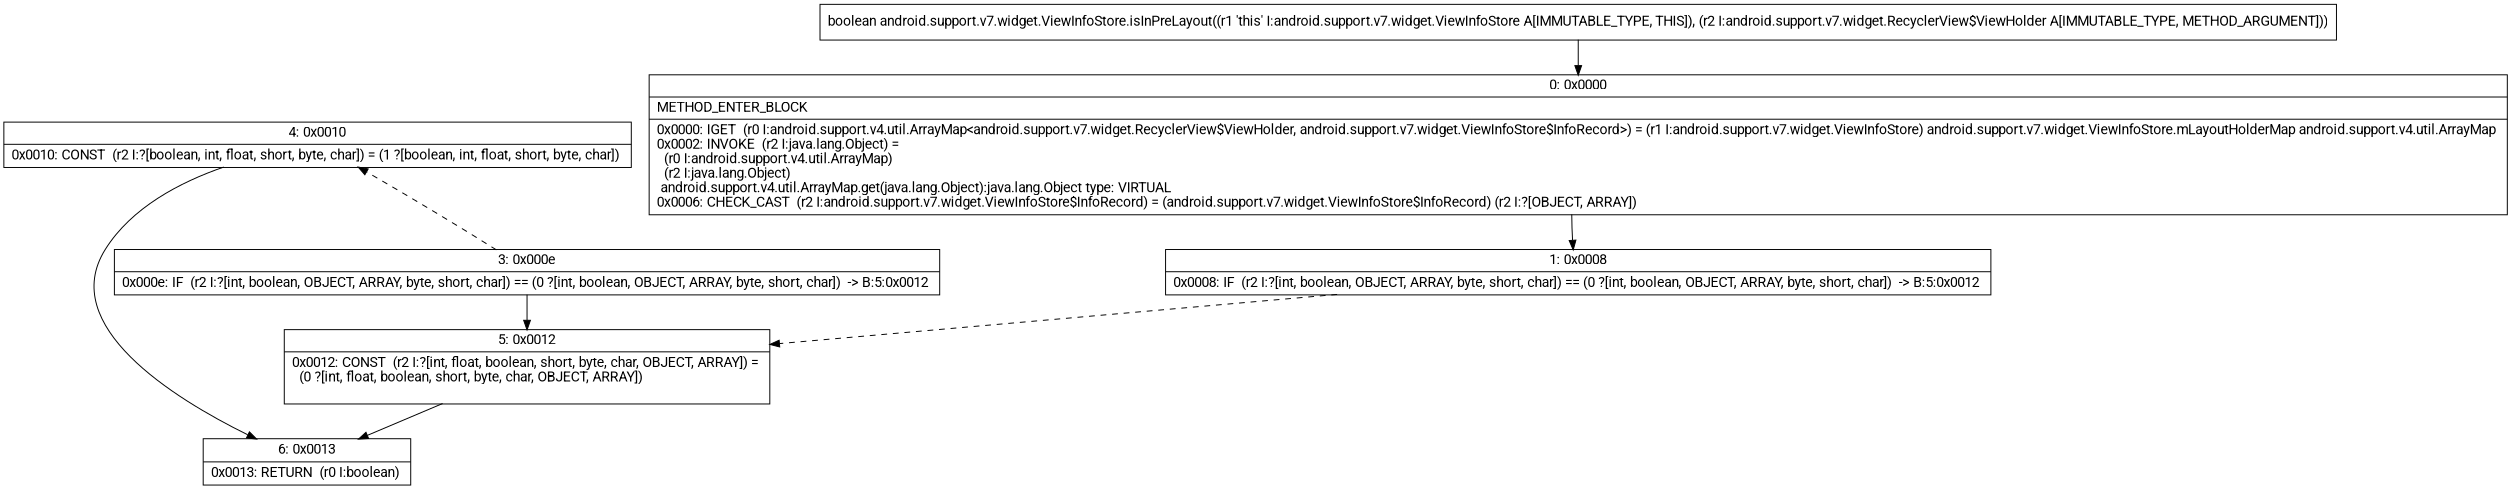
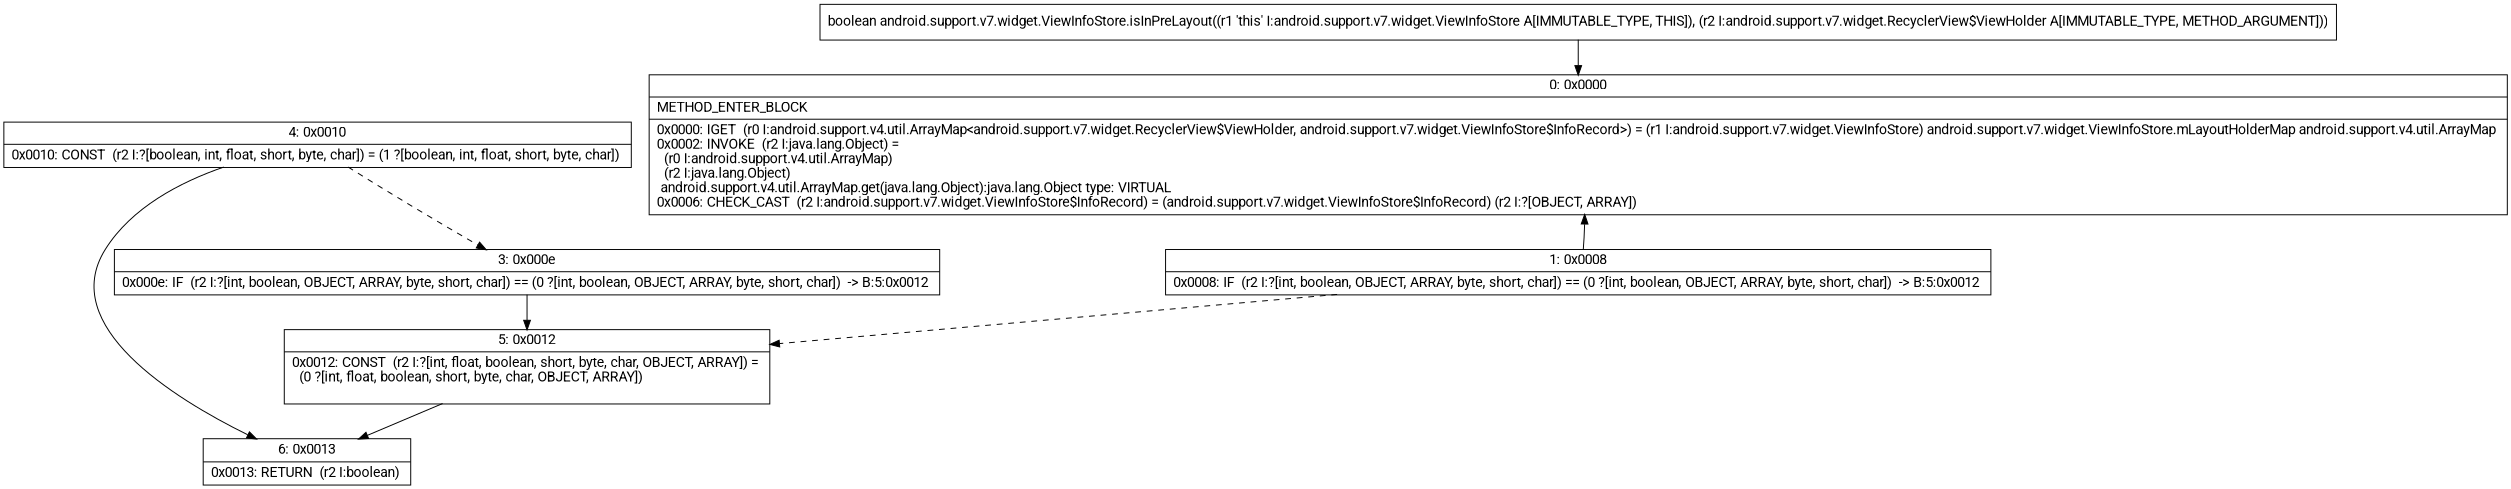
(432, 210) -> (413, 207)
(1572, 227) -> (1584, 237)
(307, 473) -> (307, 473)
